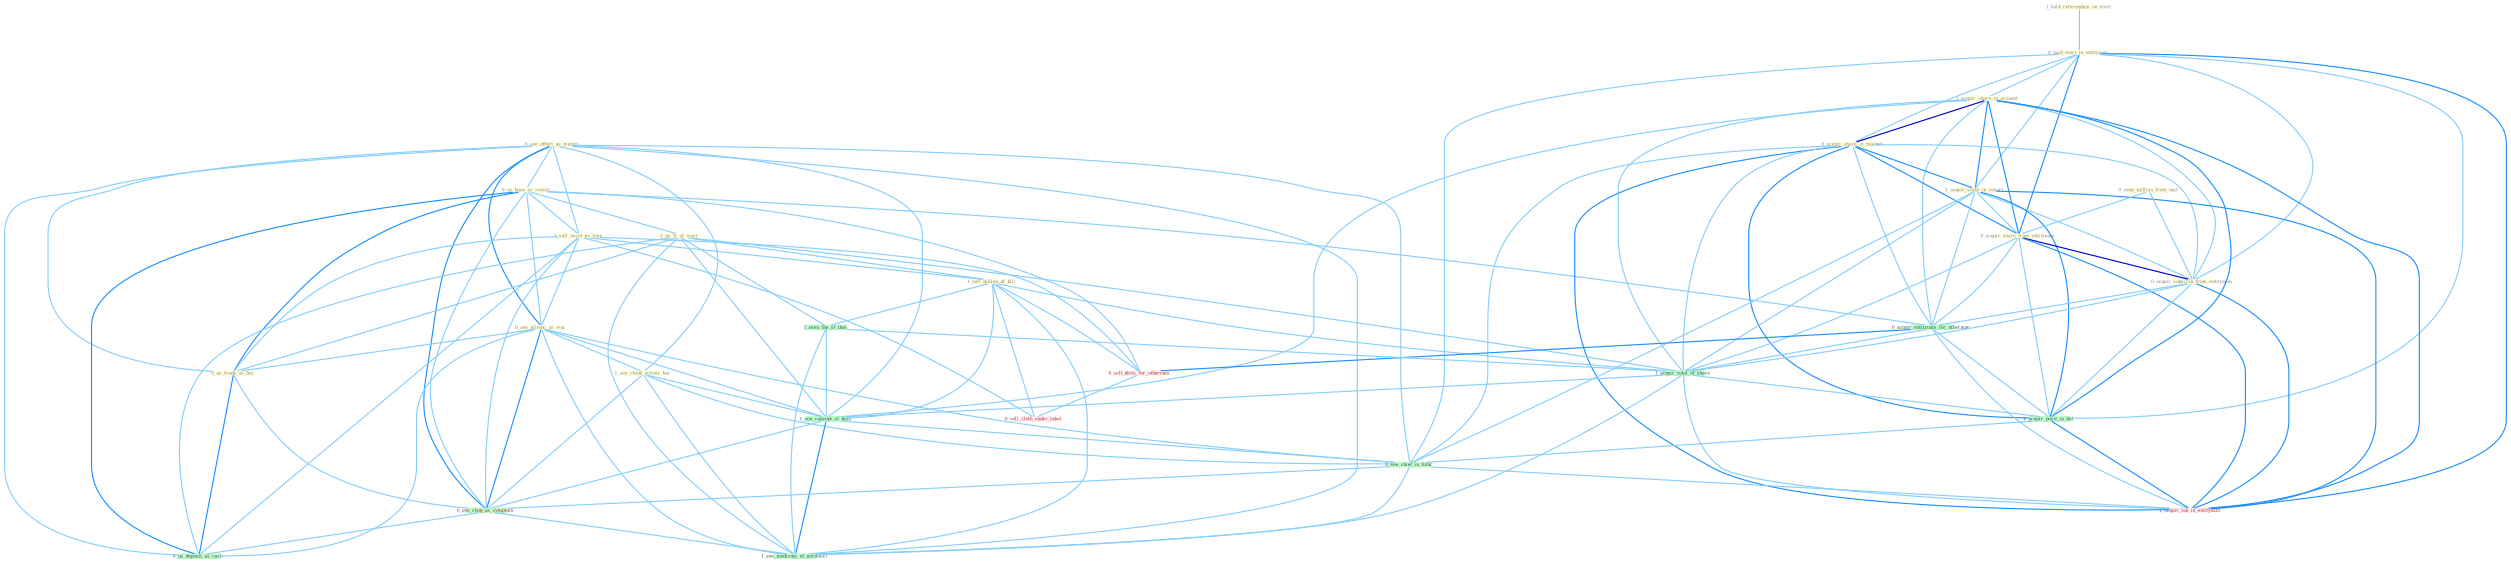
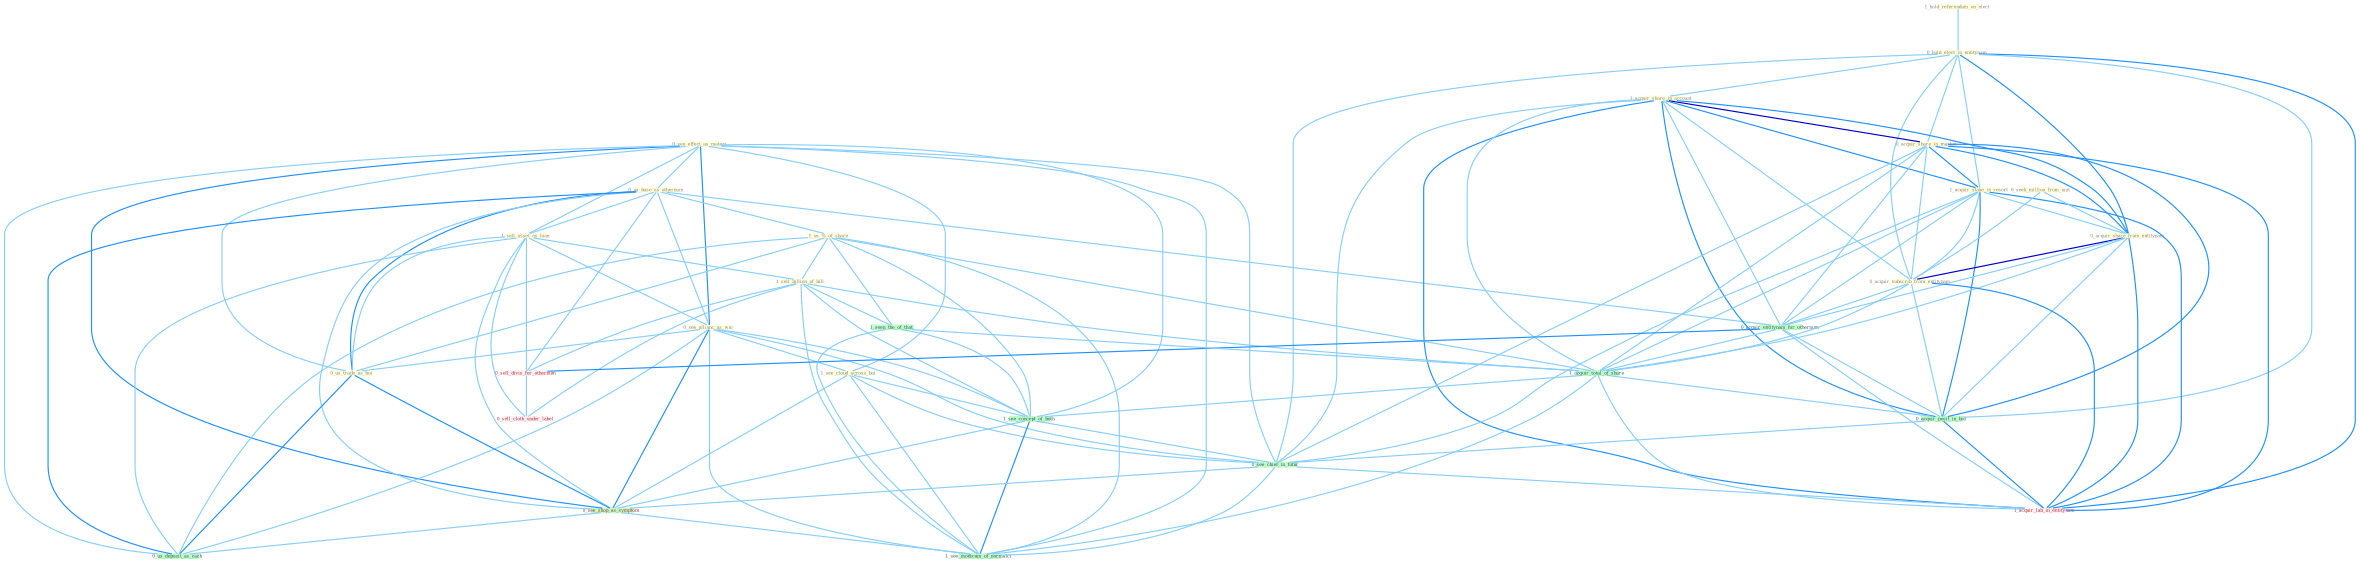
(526, 190) -> (657, 190)
(1364, 216) -> (1365, 187)
(680, 236) -> (829, 236)
(330, 476) -> (482, 443)
